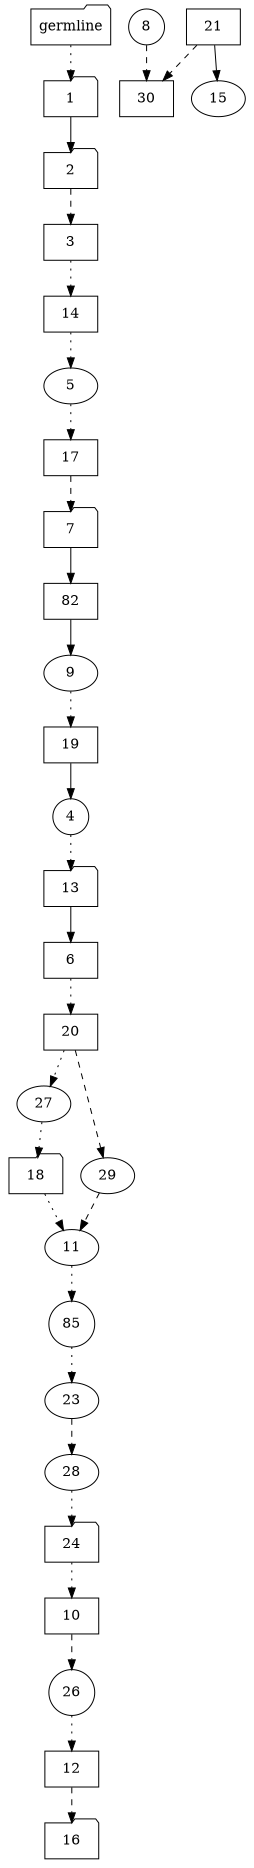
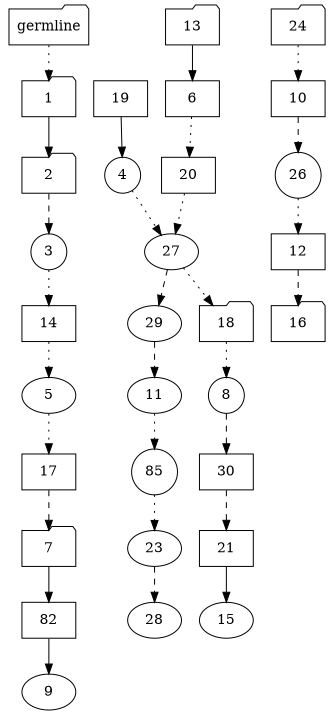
(183, 59) -> (226, 505)
(71, 242) -> (49, 252)
(71, 704) -> none
(71, 848) -> (144, 209)
(88, 1099) -> (164, 283)
(52, 1208) -> (226, 355)
(72, 1503) -> none
